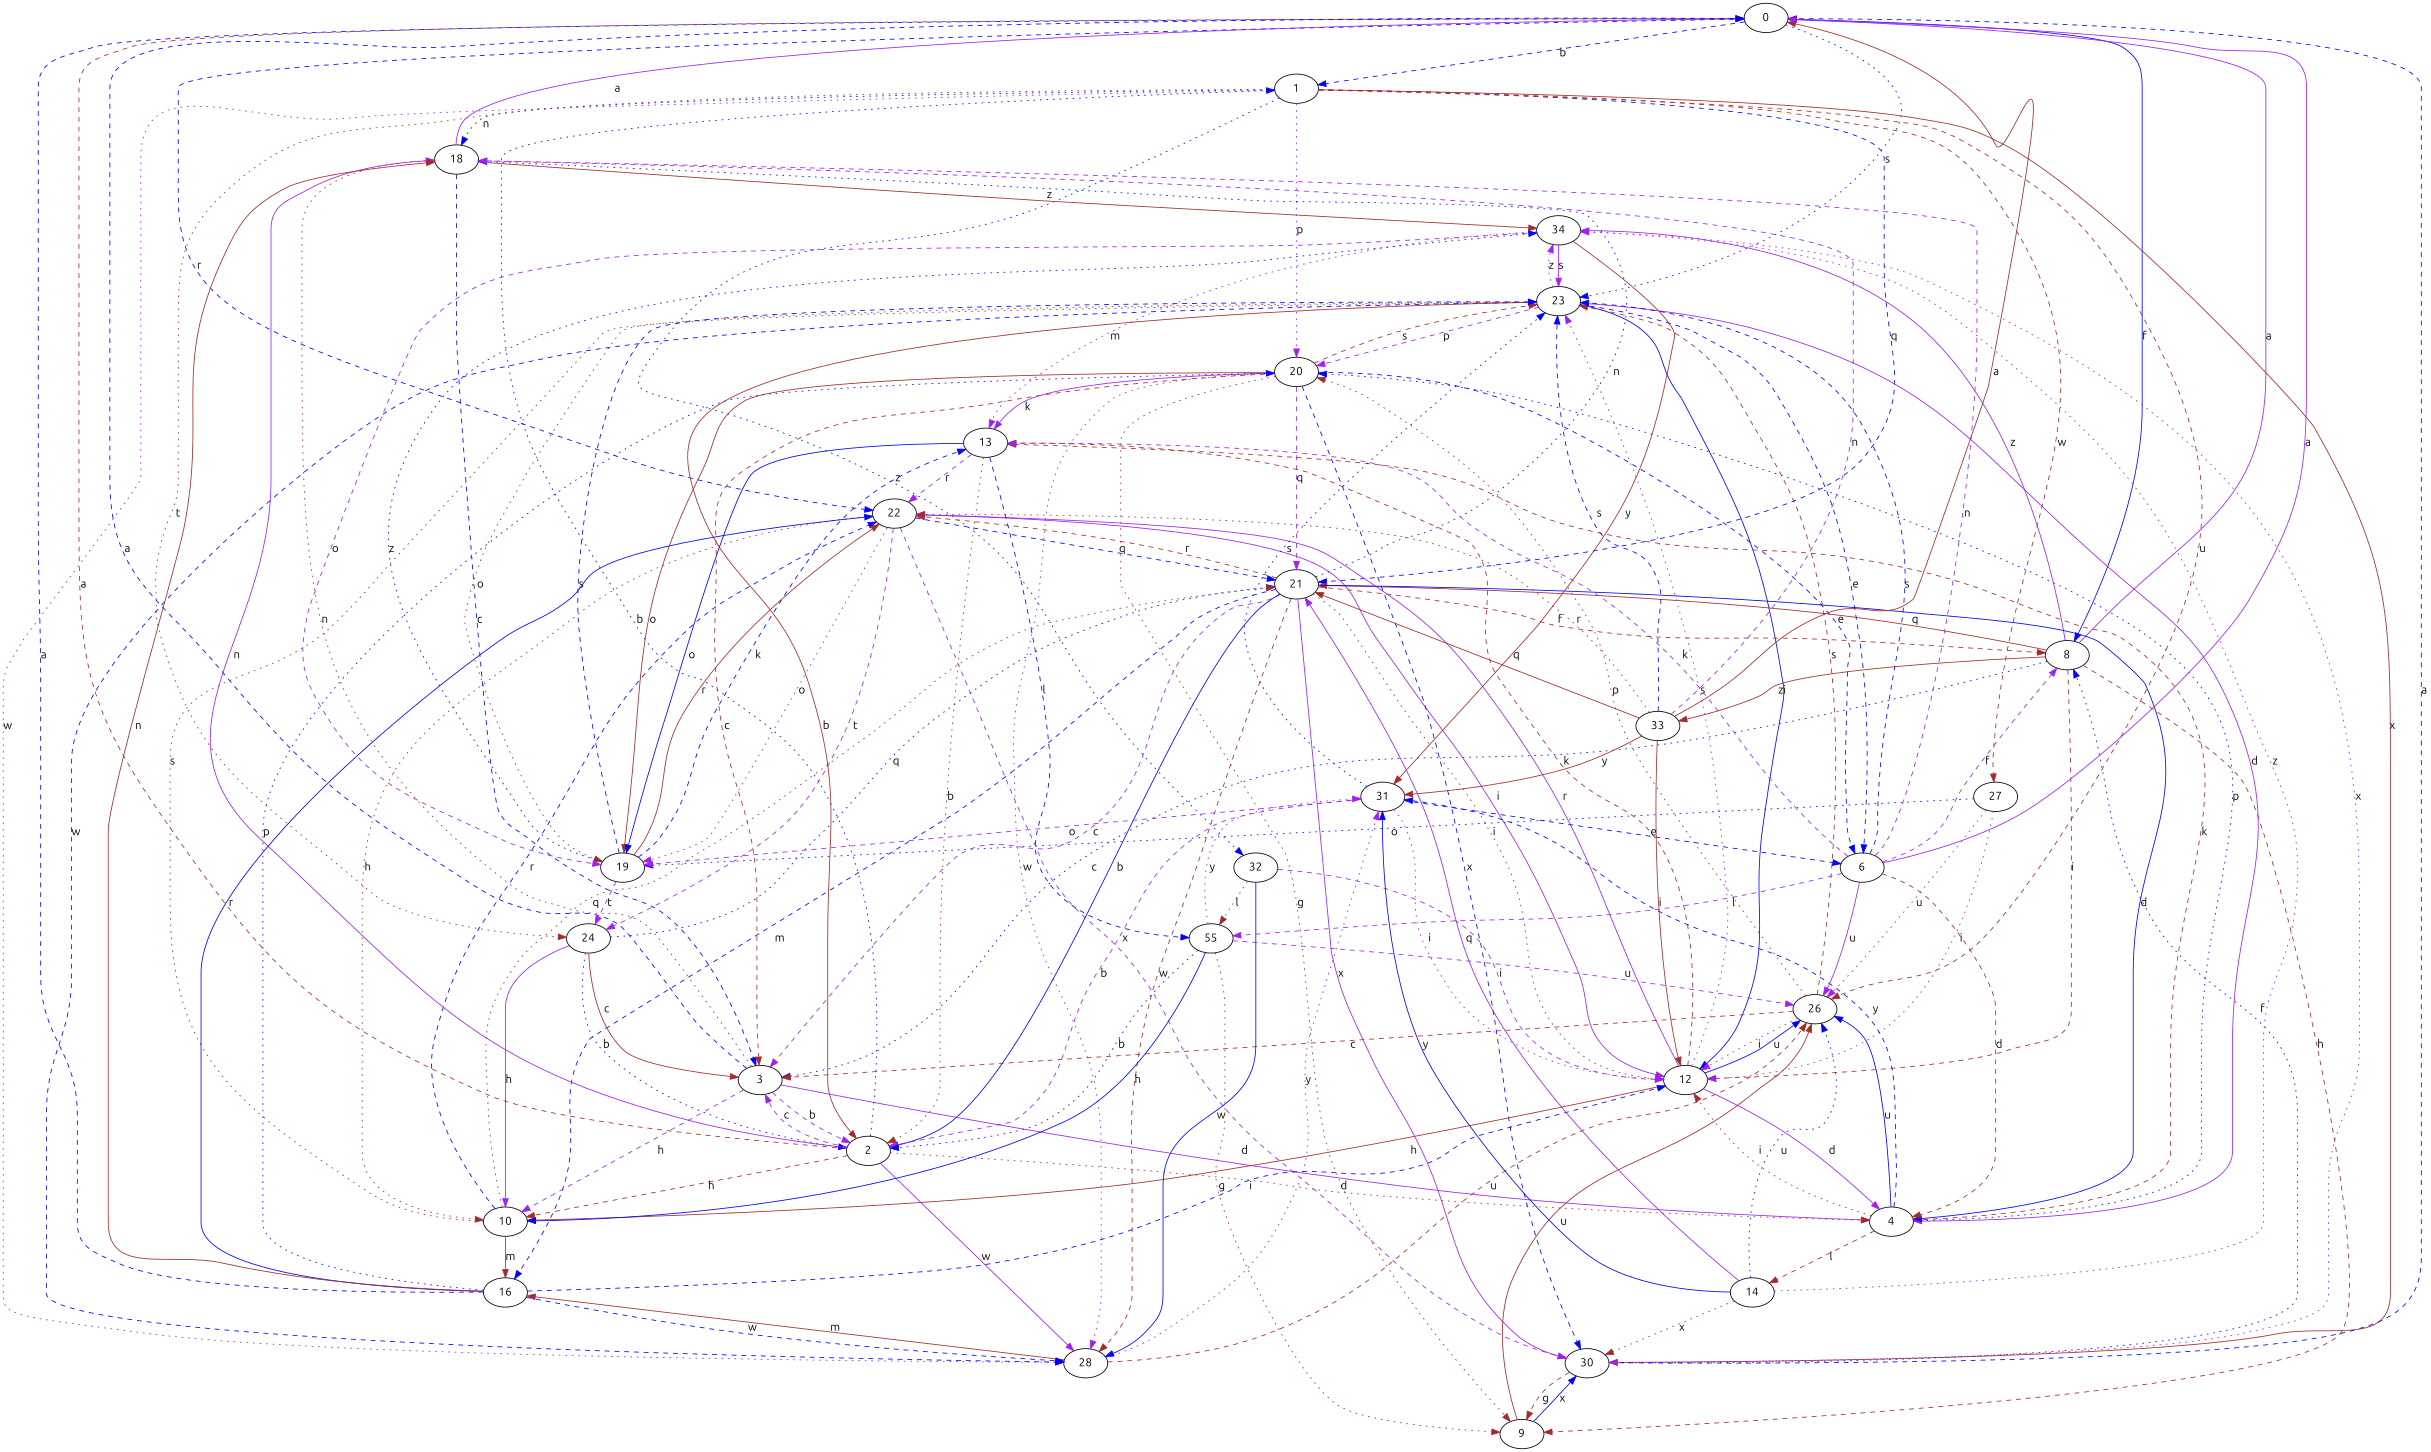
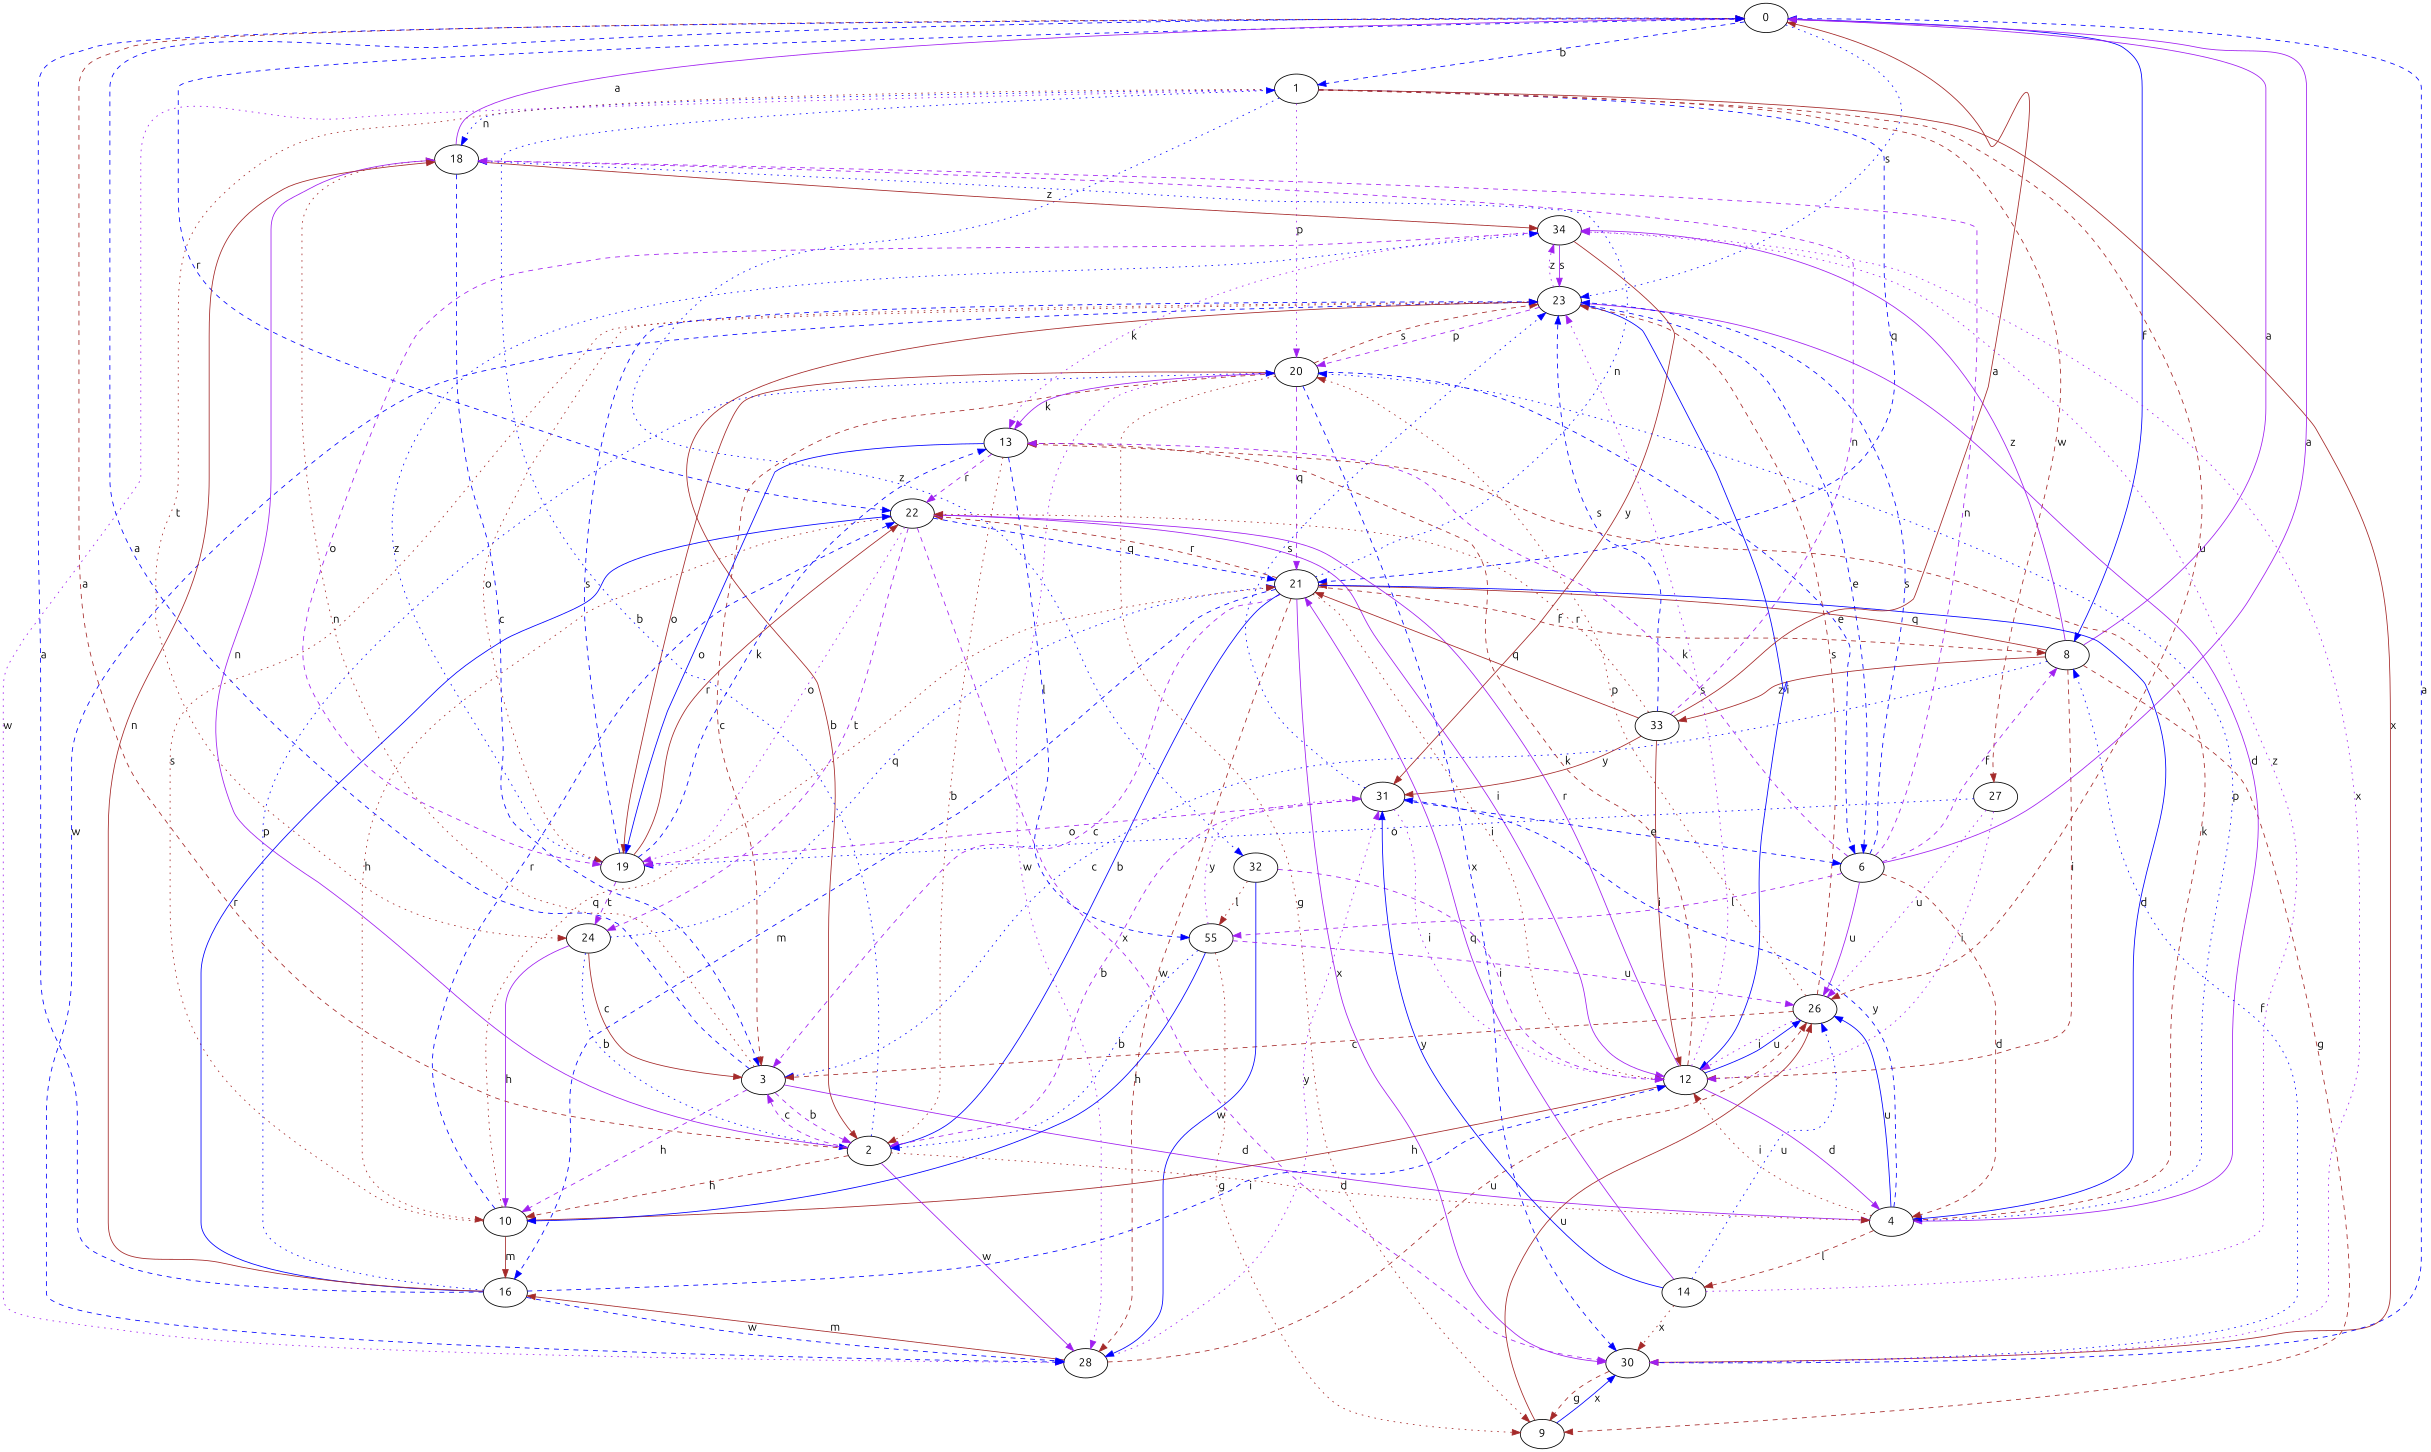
(1115, 337) -> (1134, 337)
(2321, 1045) -> (2321, 1045)
